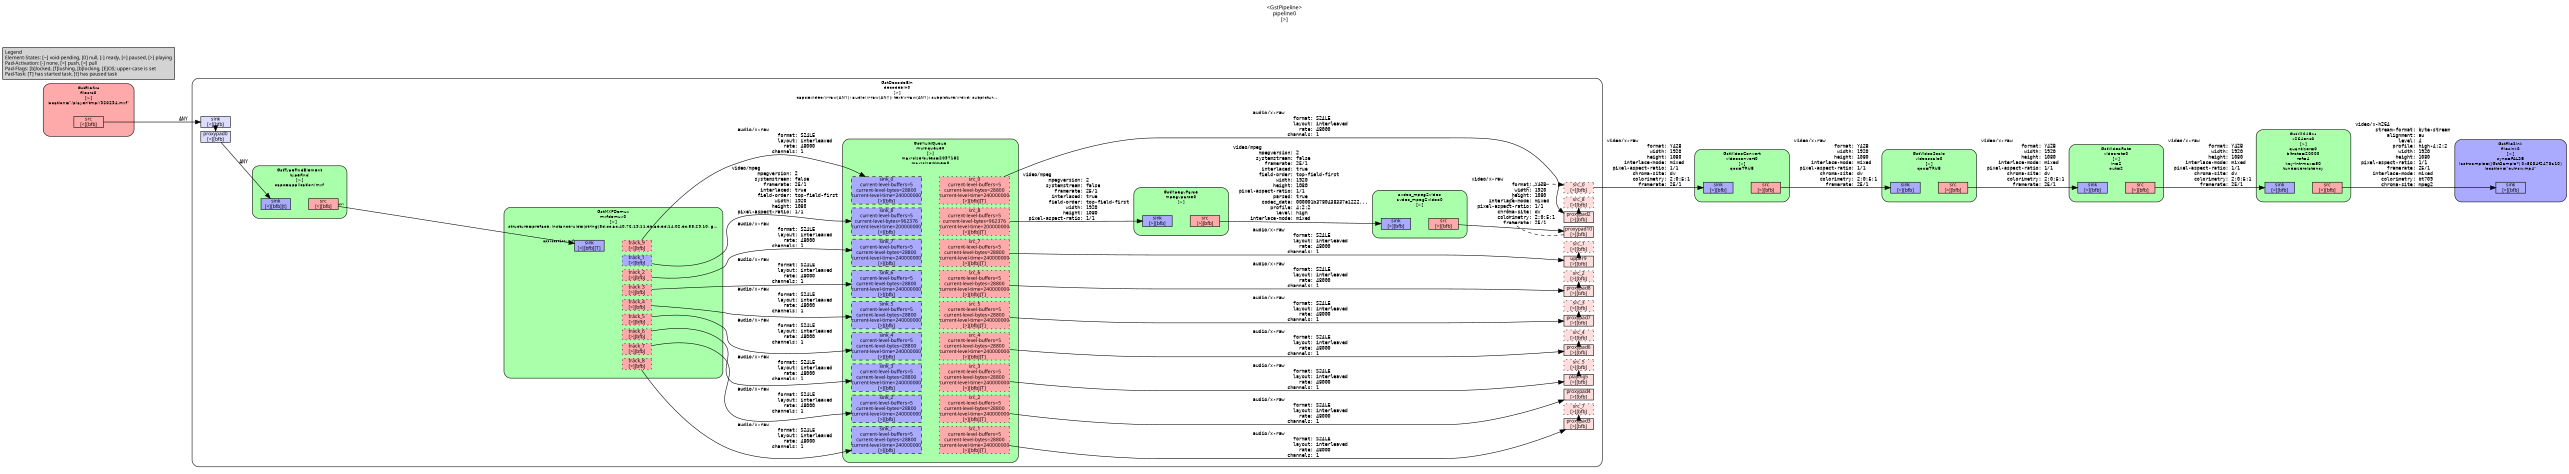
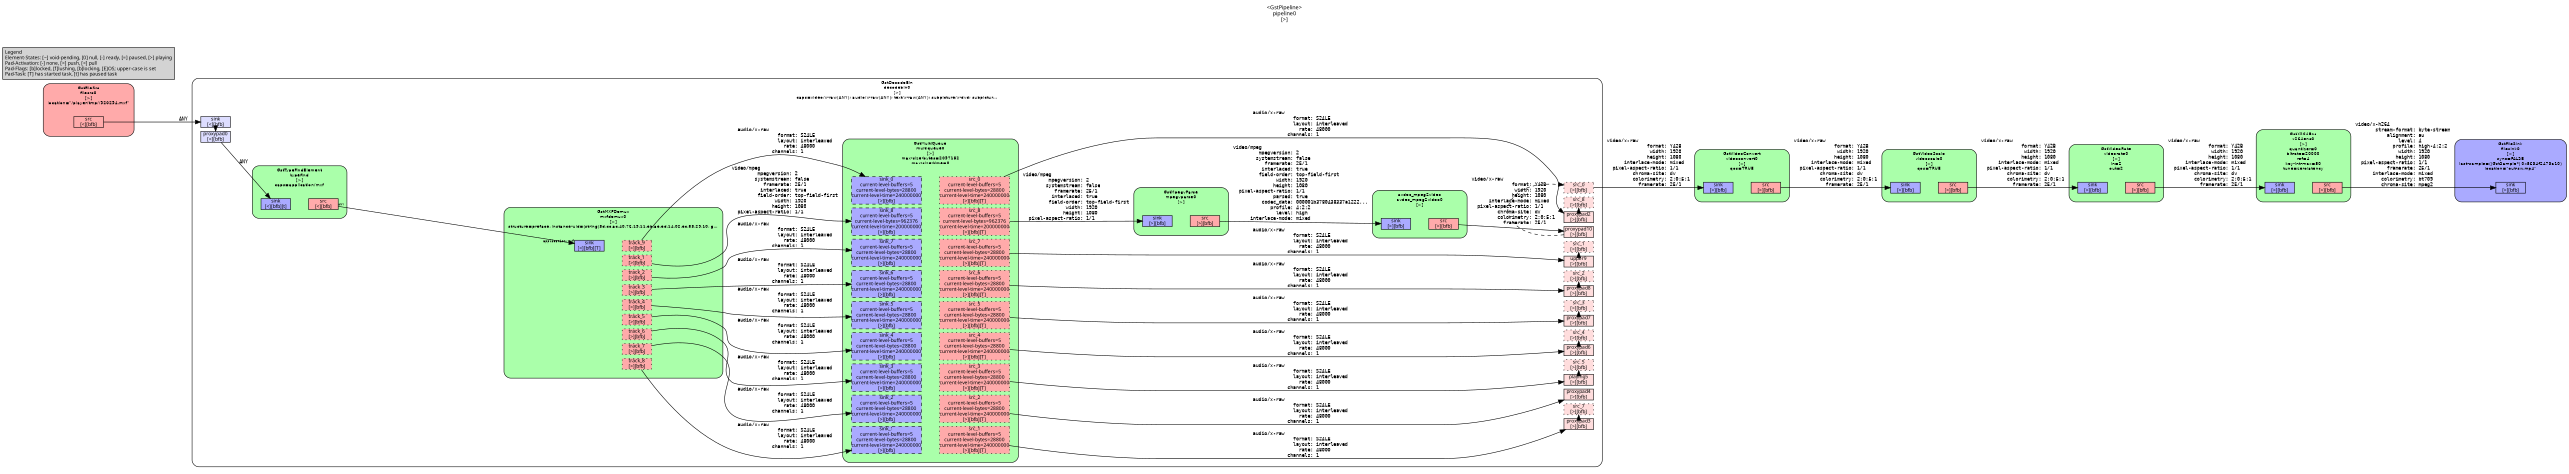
(637, 260) -> (637, 260)
